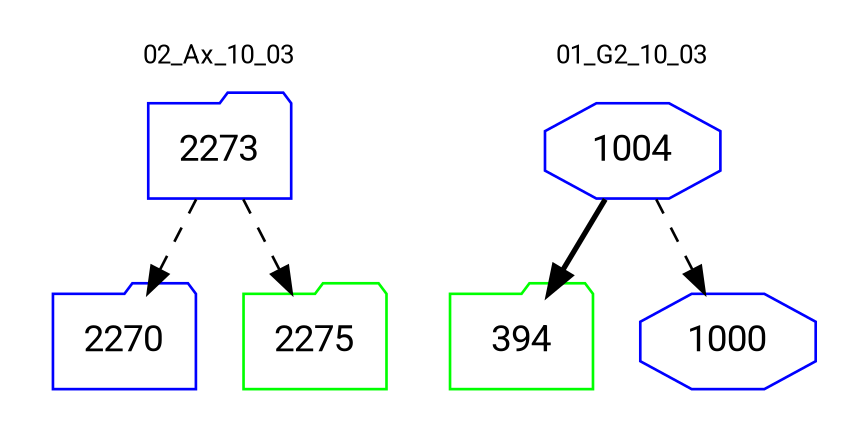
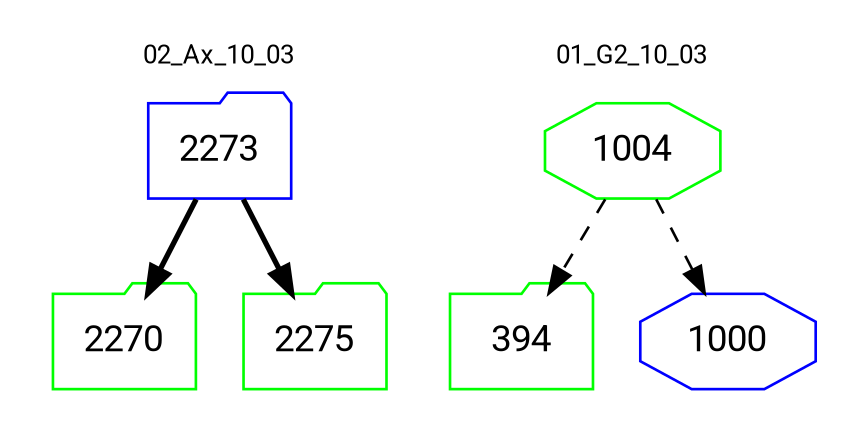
(633, 151) -> (633, 151)
(178, 234) -> (178, 234)
(261, 234) -> (261, 234)
(584, 235) -> (584, 235)
(124, 341) -> (124, 341)
